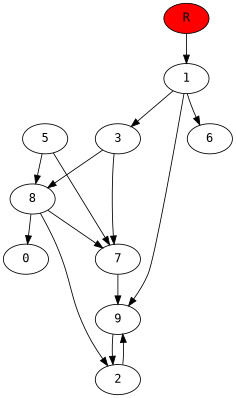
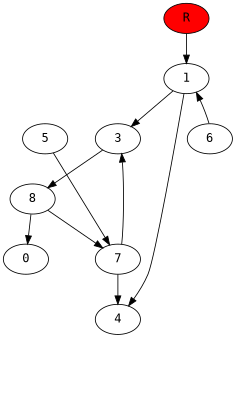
(191, 106) -> (205, 112)
(40, 165) -> none
(112, 195) -> (124, 203)
(118, 319) -> (118, 319)
(118, 380) -> none
